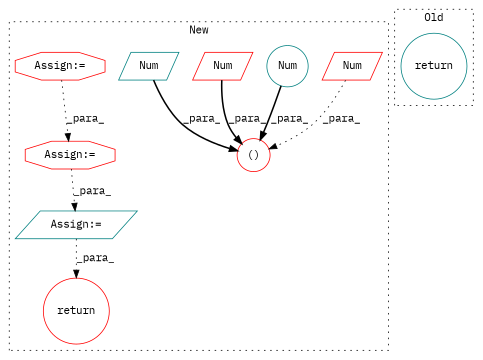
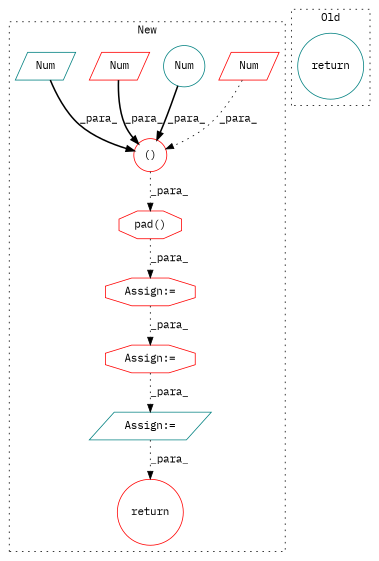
none -> (150, 225)
